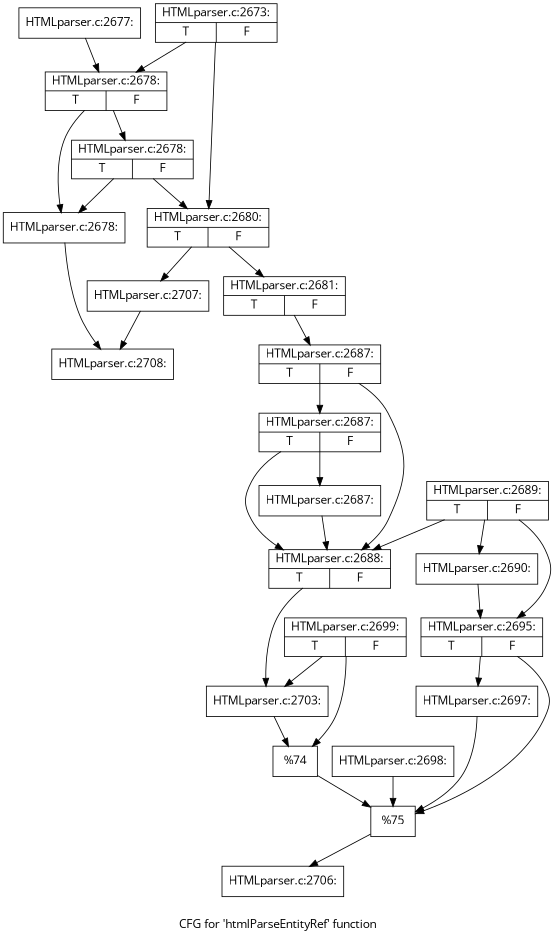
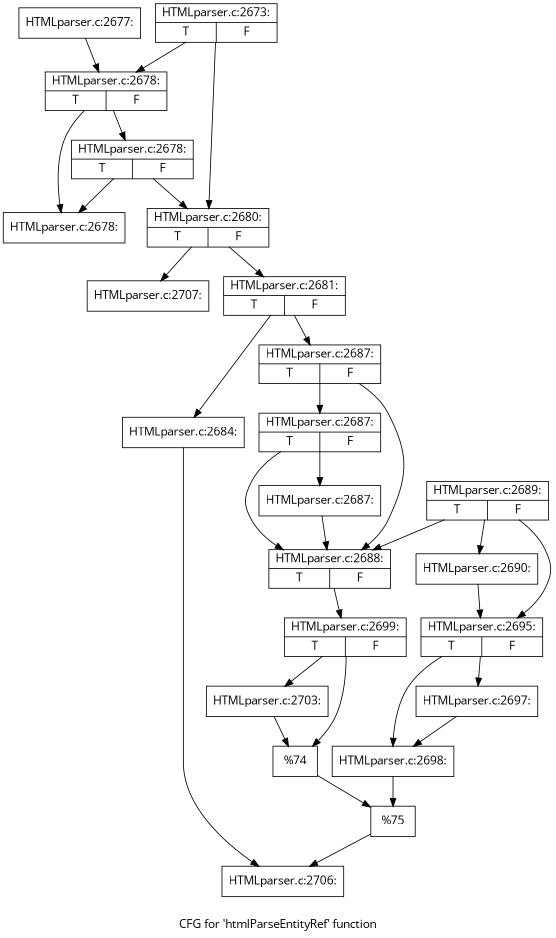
(113, 364) -> none
none -> (183, 432)
(273, 628) -> (337, 599)
(521, 751) -> (406, 690)
(465, 771) -> (438, 729)
